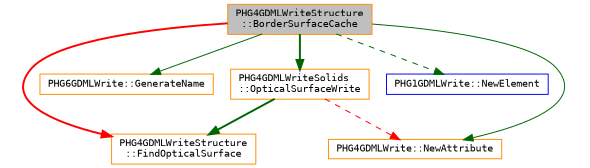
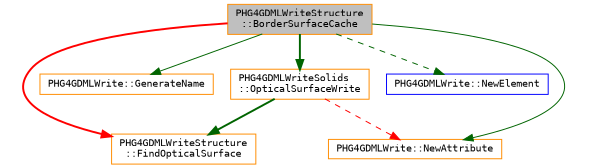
(127, 84) -> (127, 84)
(467, 84) -> (467, 84)
